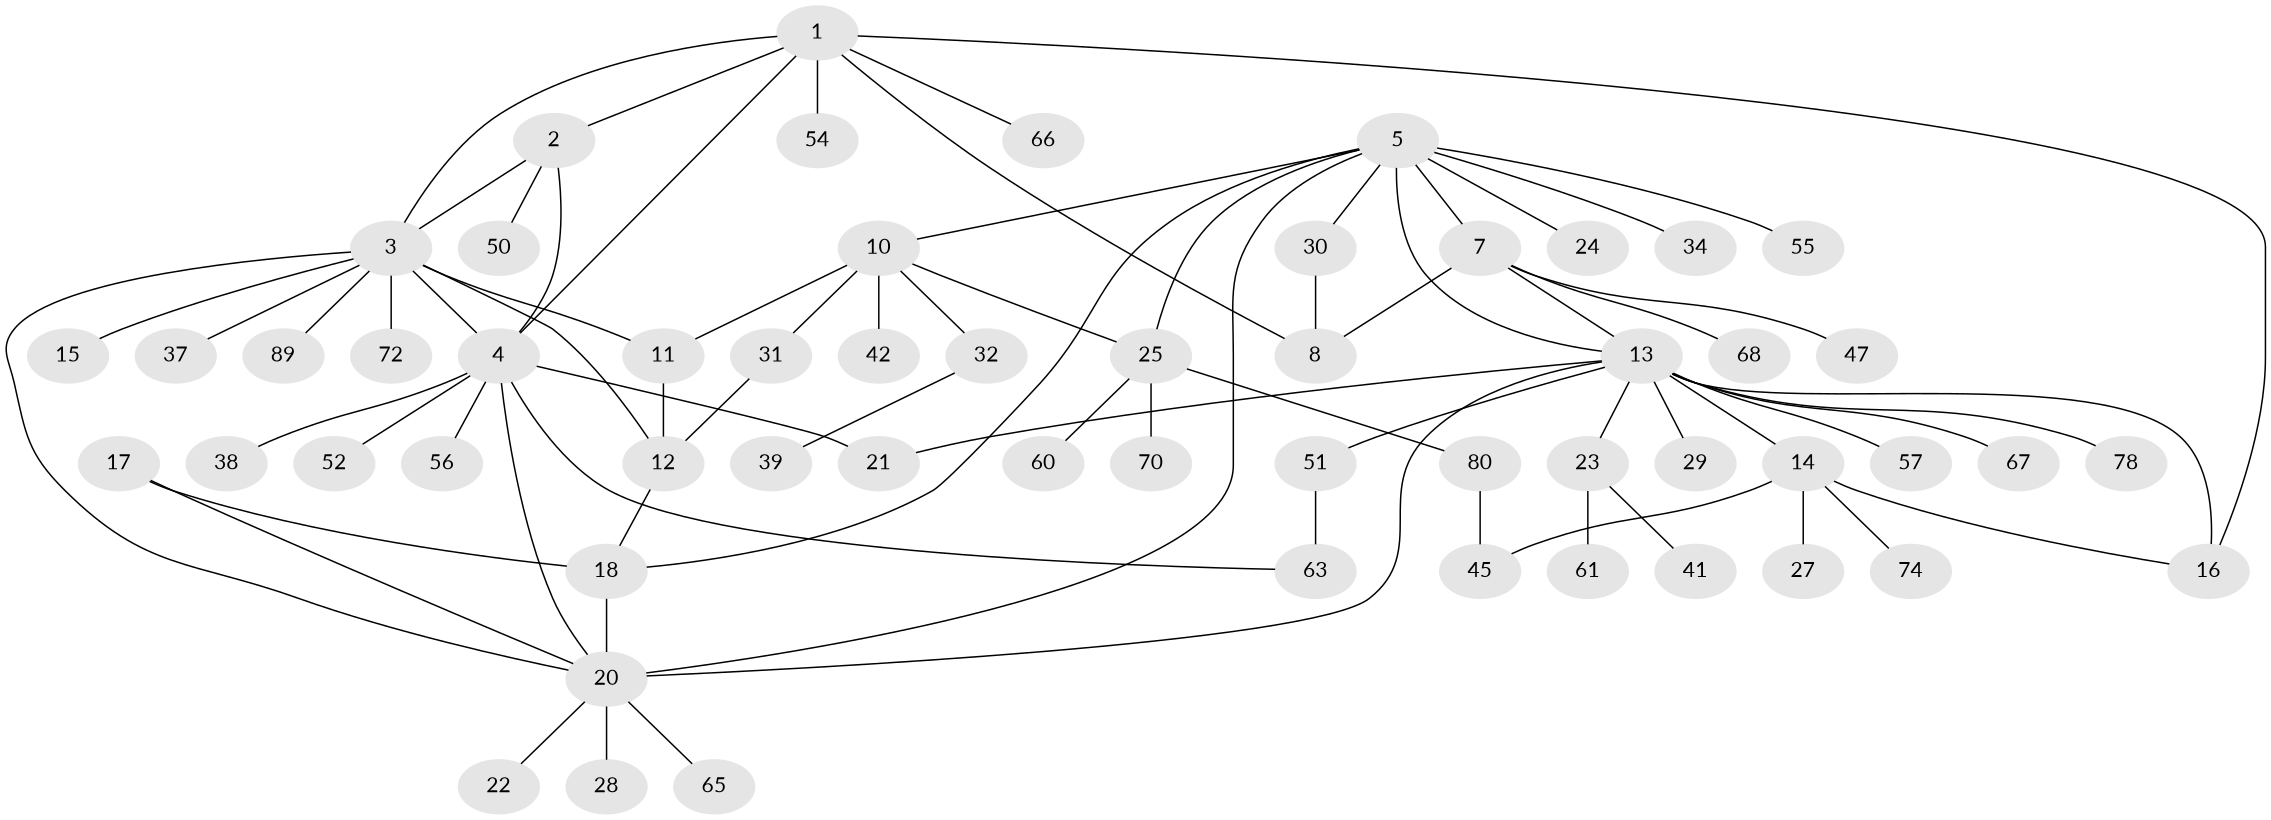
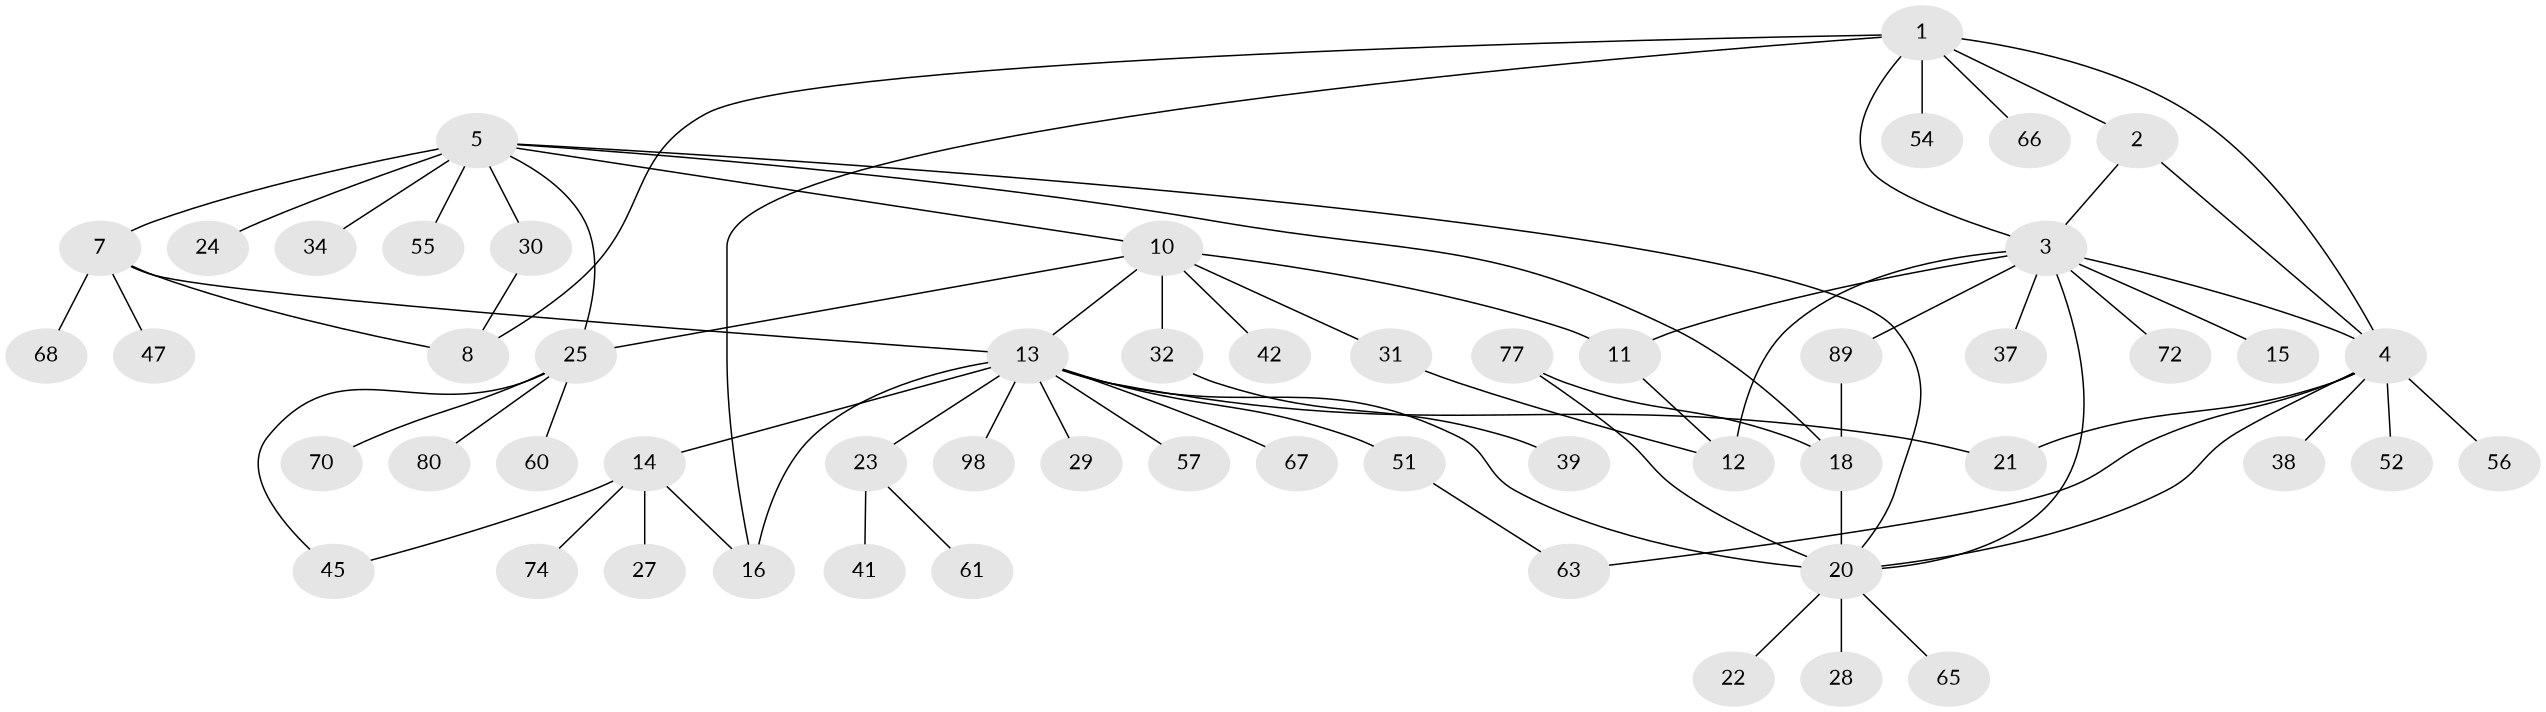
(499, 248) -> none
(1457, 302) -> (1095, 302)
(119, 464) -> (1512, 356)
(2126, 464) -> (974, 464)
(635, 518) -> (1841, 410)
(1480, 518) -> (335, 393)
